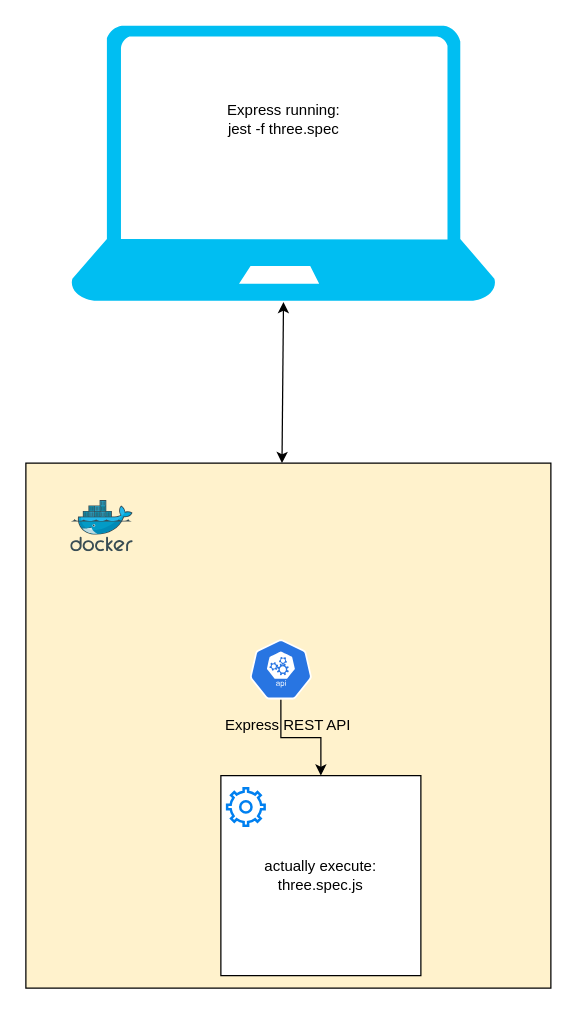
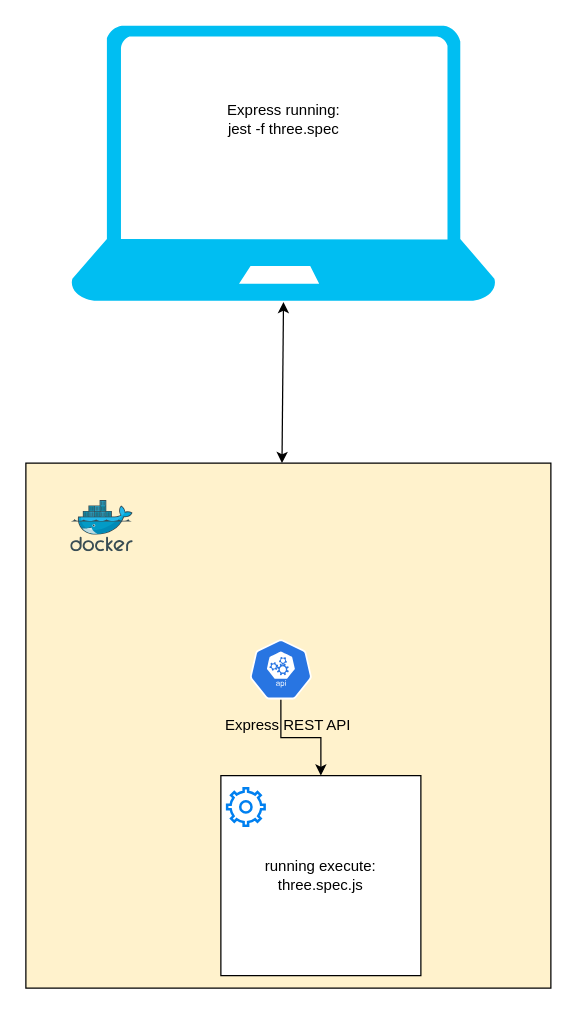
(321, 876) -> (321, 876)
